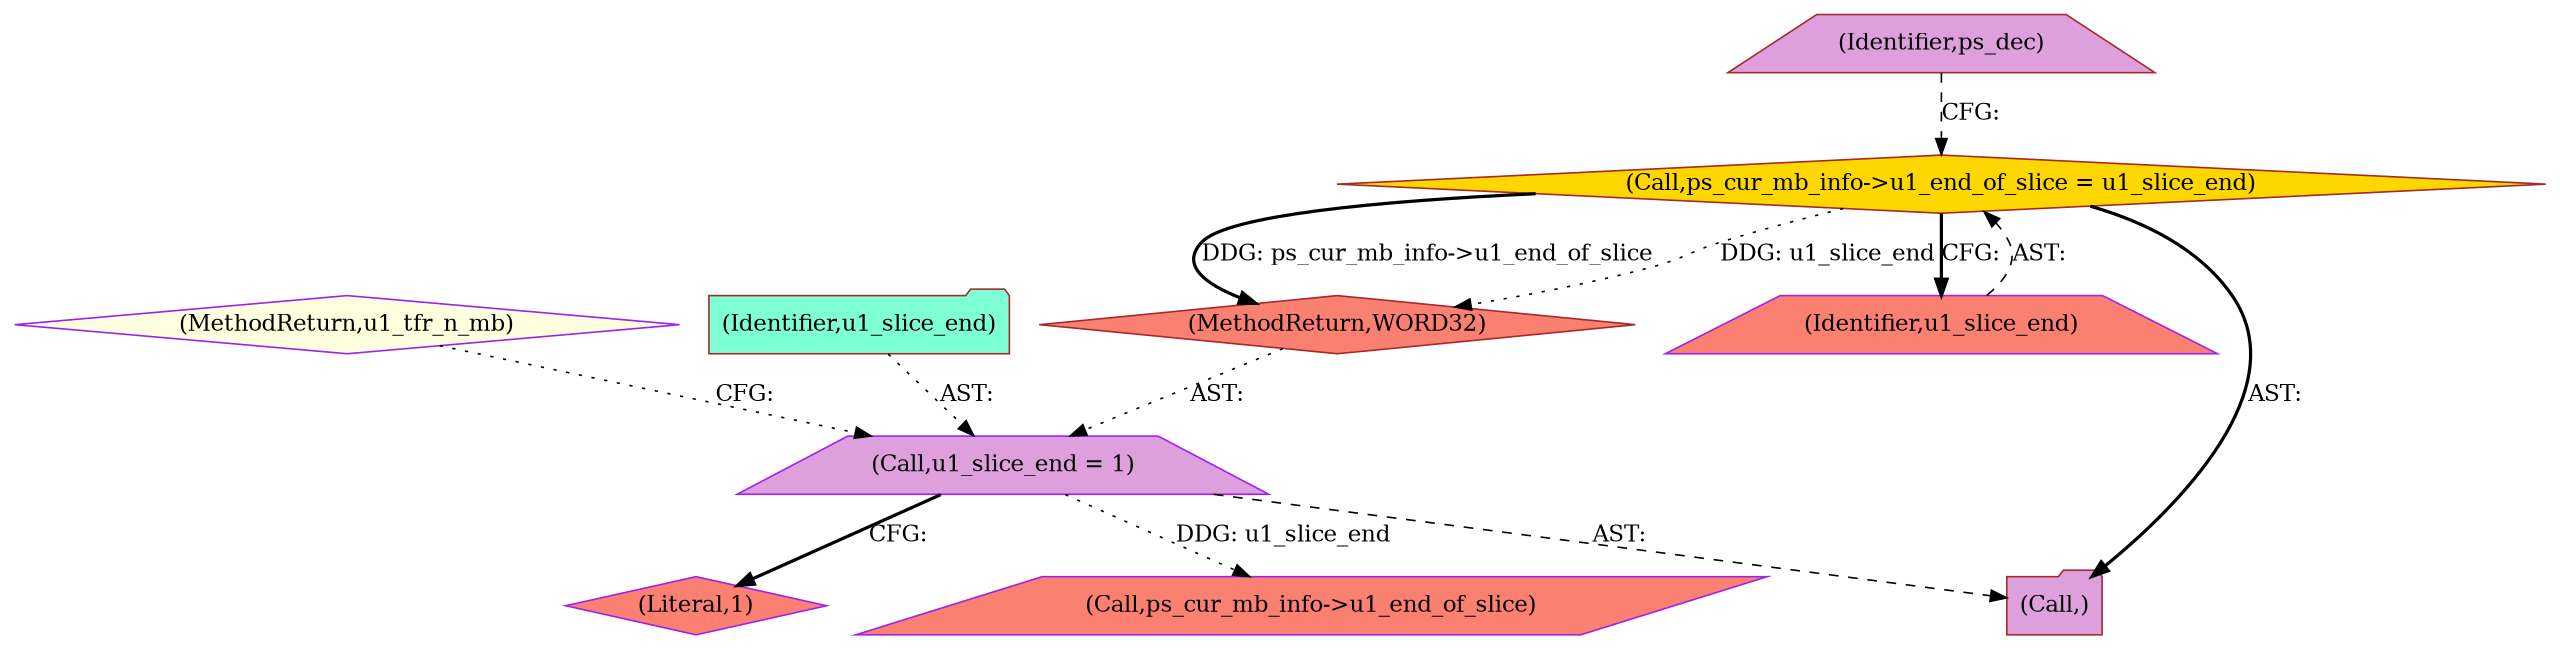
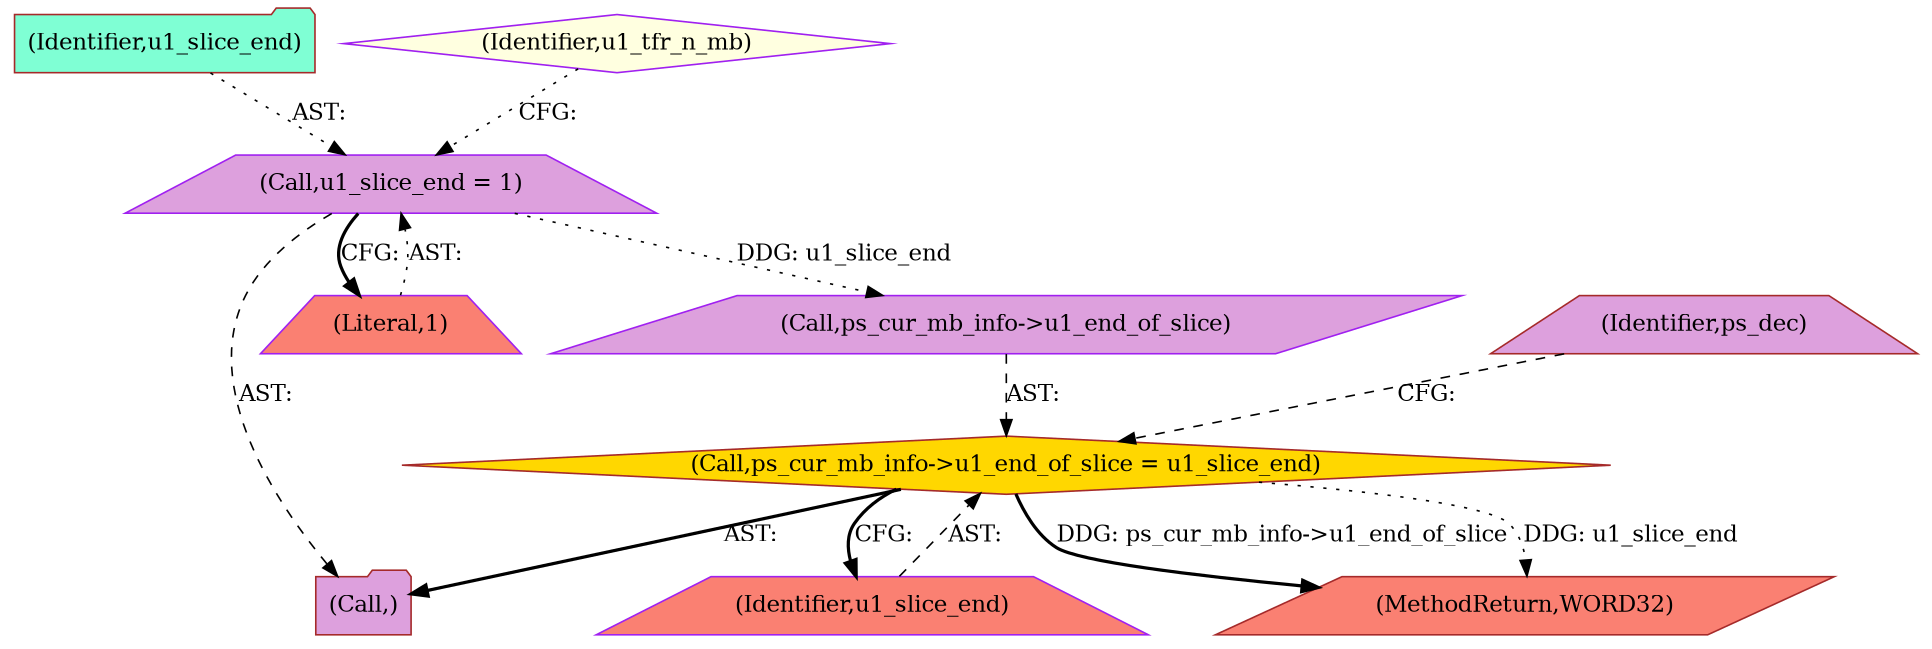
(347, 325) -> (617, 44)
(1337, 325) -> (1525, 606)
none -> (1006, 387)
(1184, 389) -> (407, 263)
(696, 606) -> (391, 325)
(1311, 606) -> (1006, 325)
